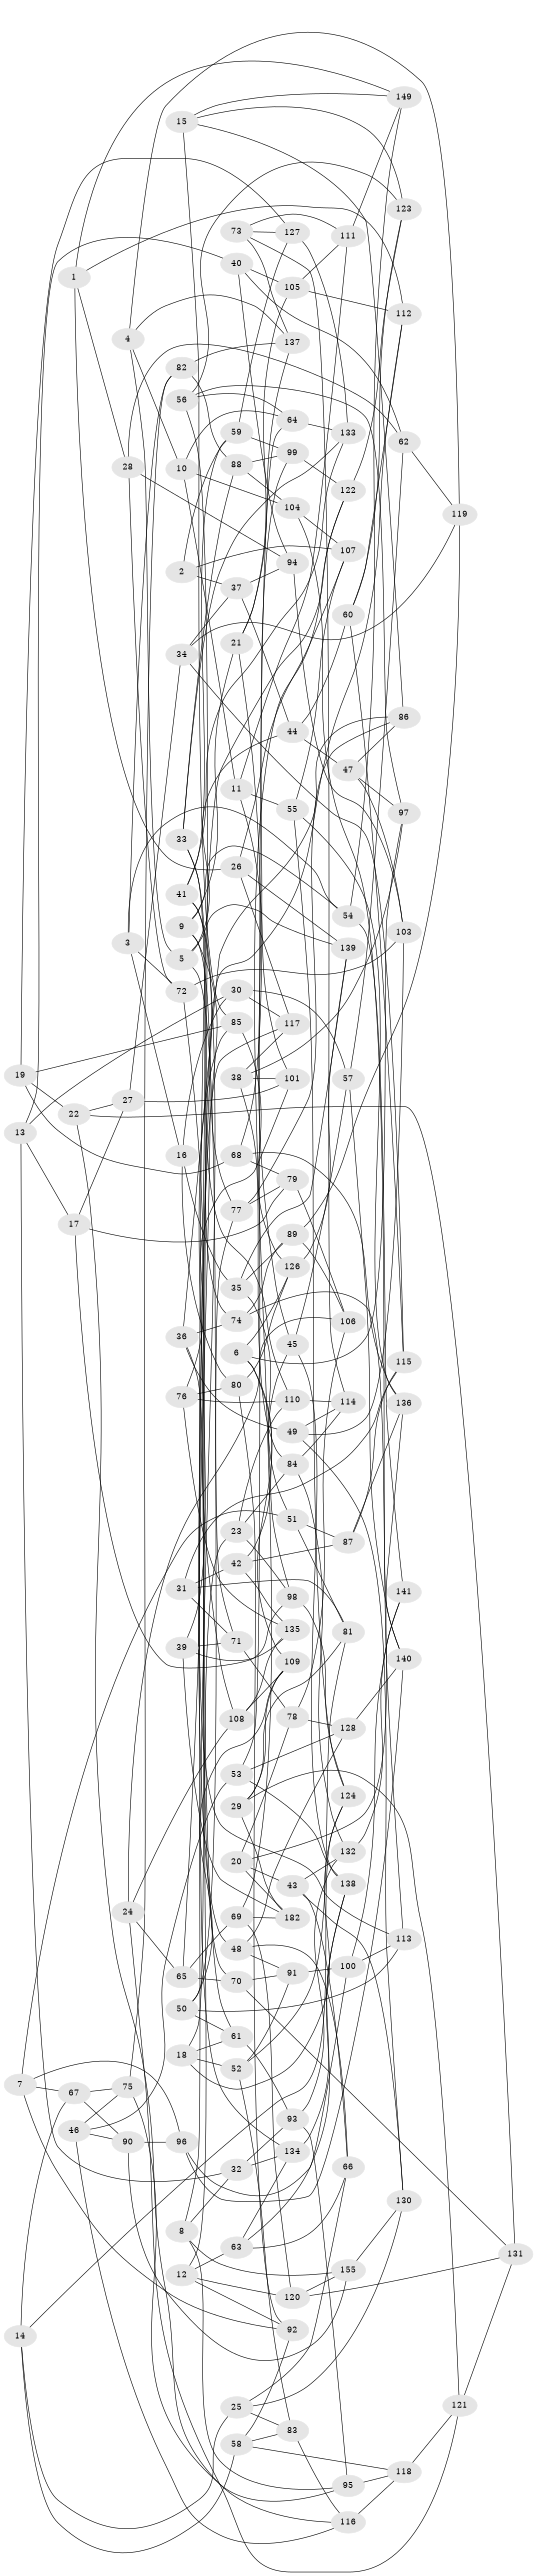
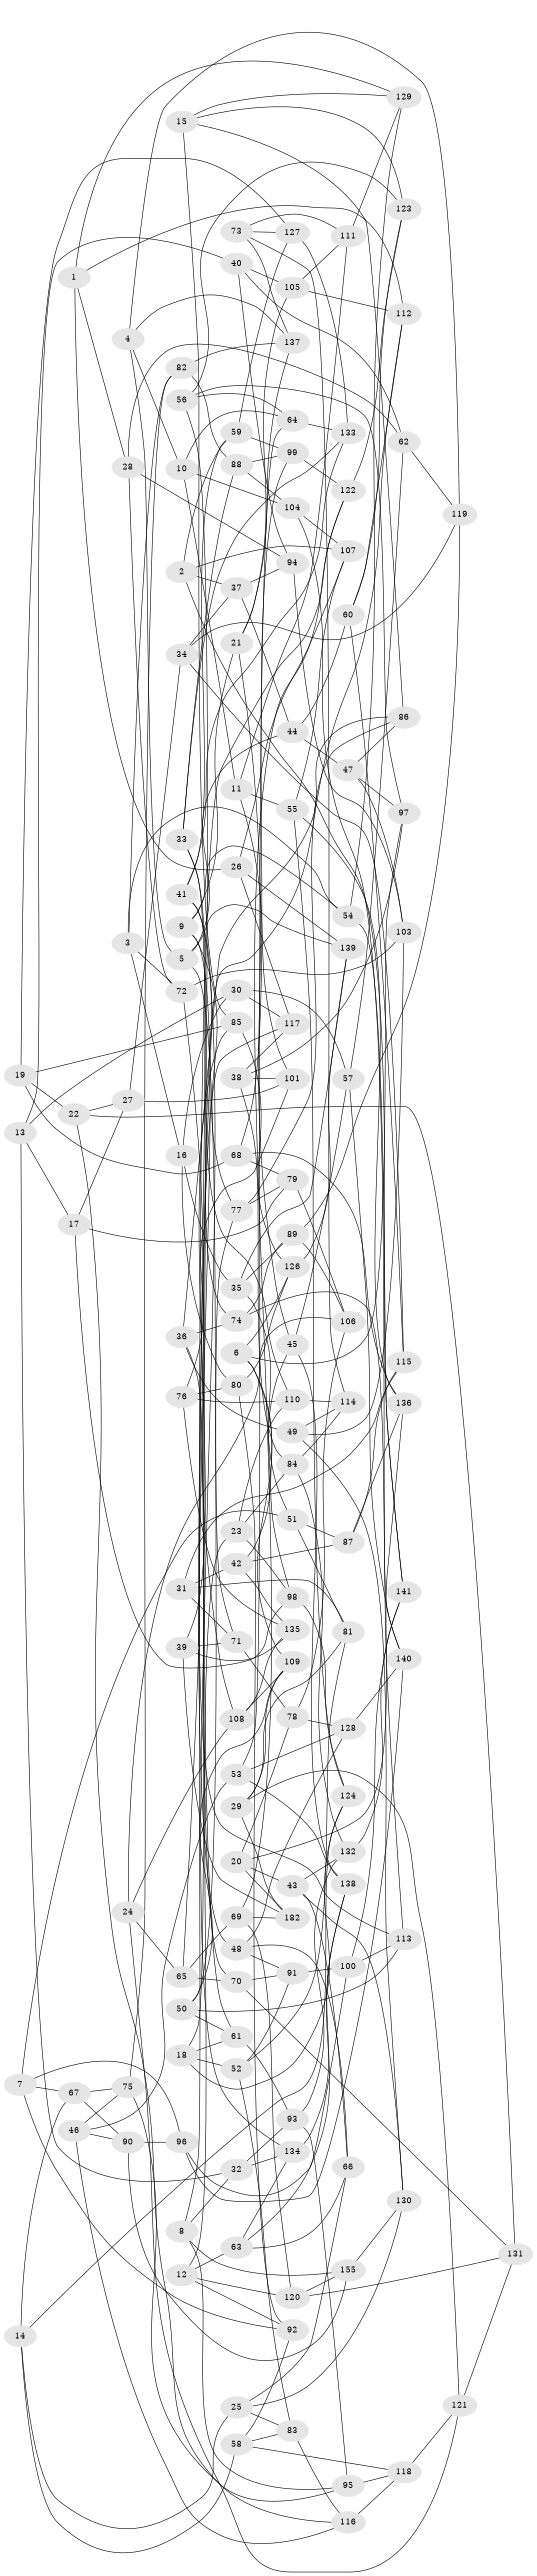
(404, 97) -> (404, 97)
none -> (343, 854)
